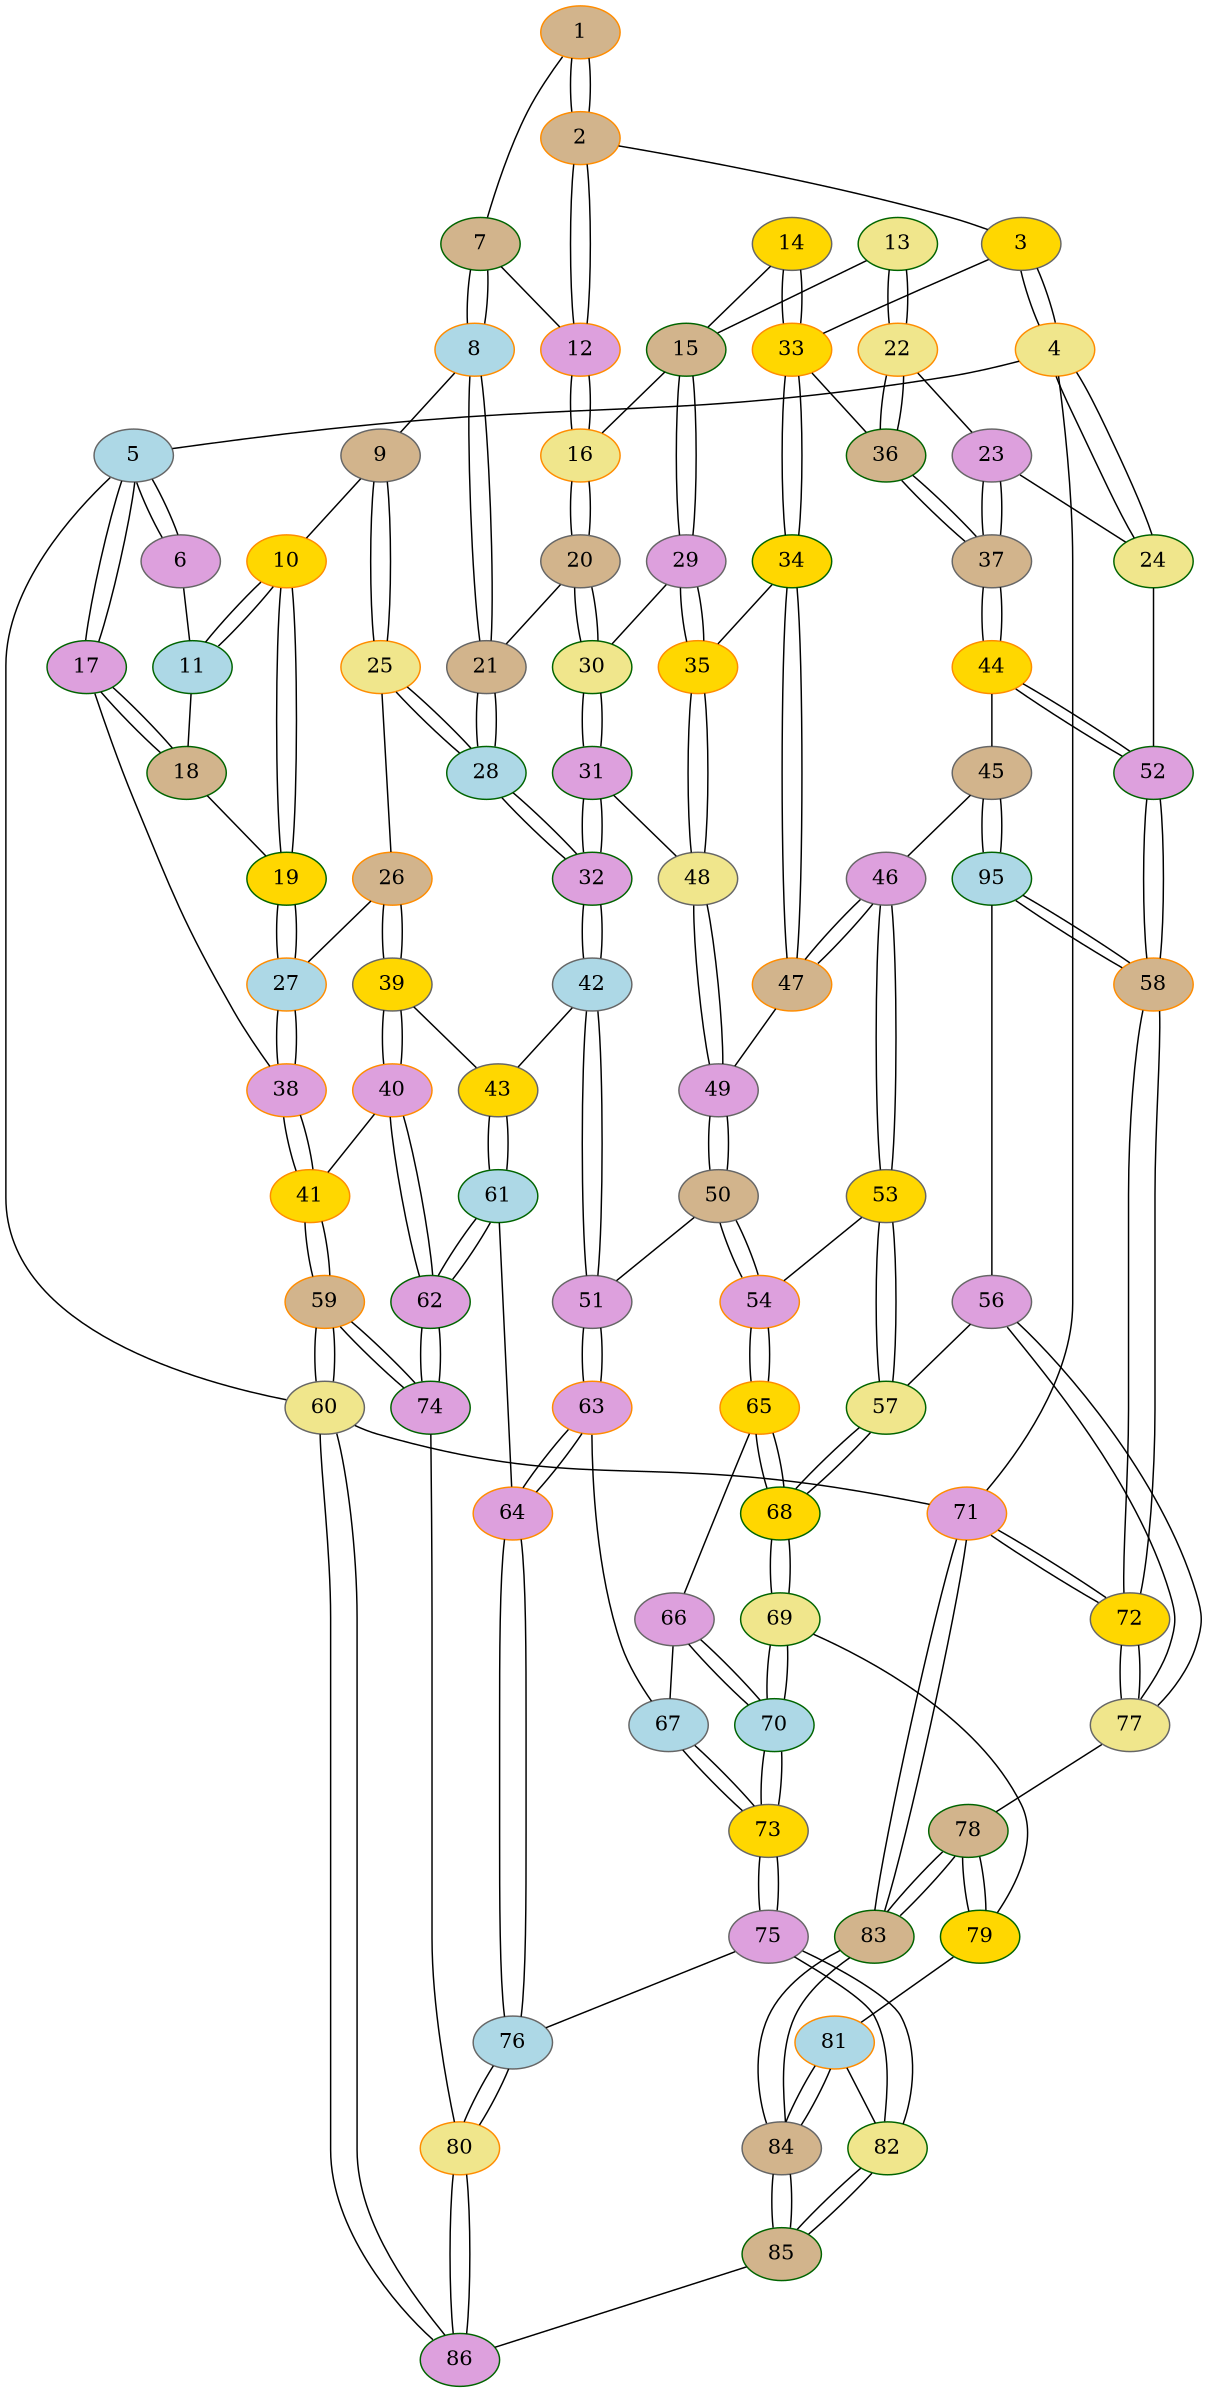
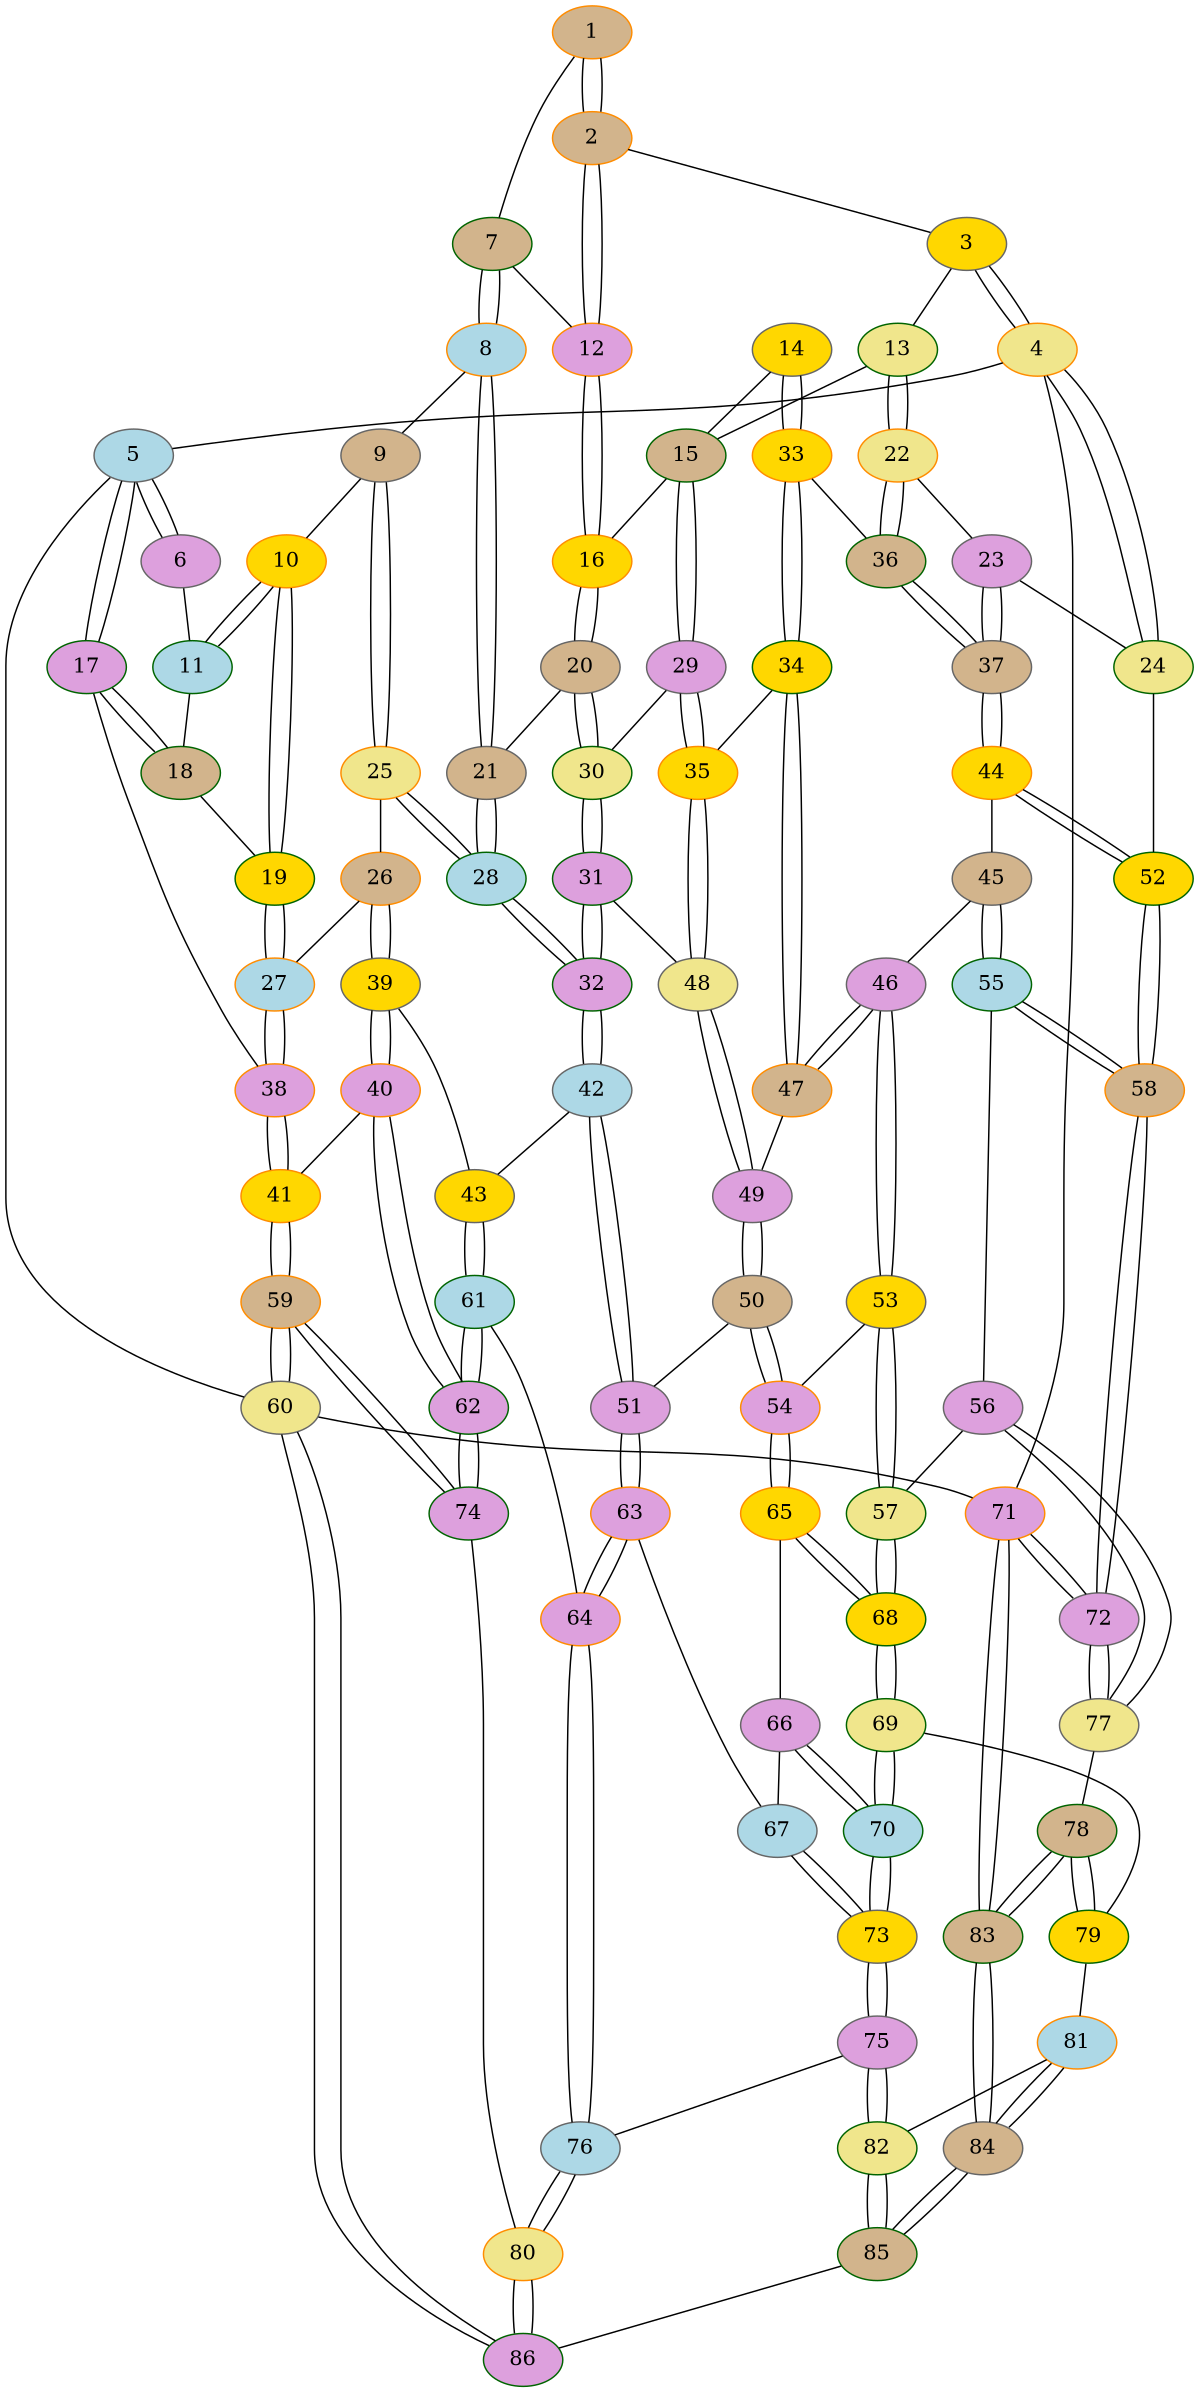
(898, 300) -> (932, 297)
(580, 456) -> (592, 561)
(1154, 773) -> (1154, 879)
(992, 879) -> (992, 985)
(1130, 1619) -> (1099, 1619)
